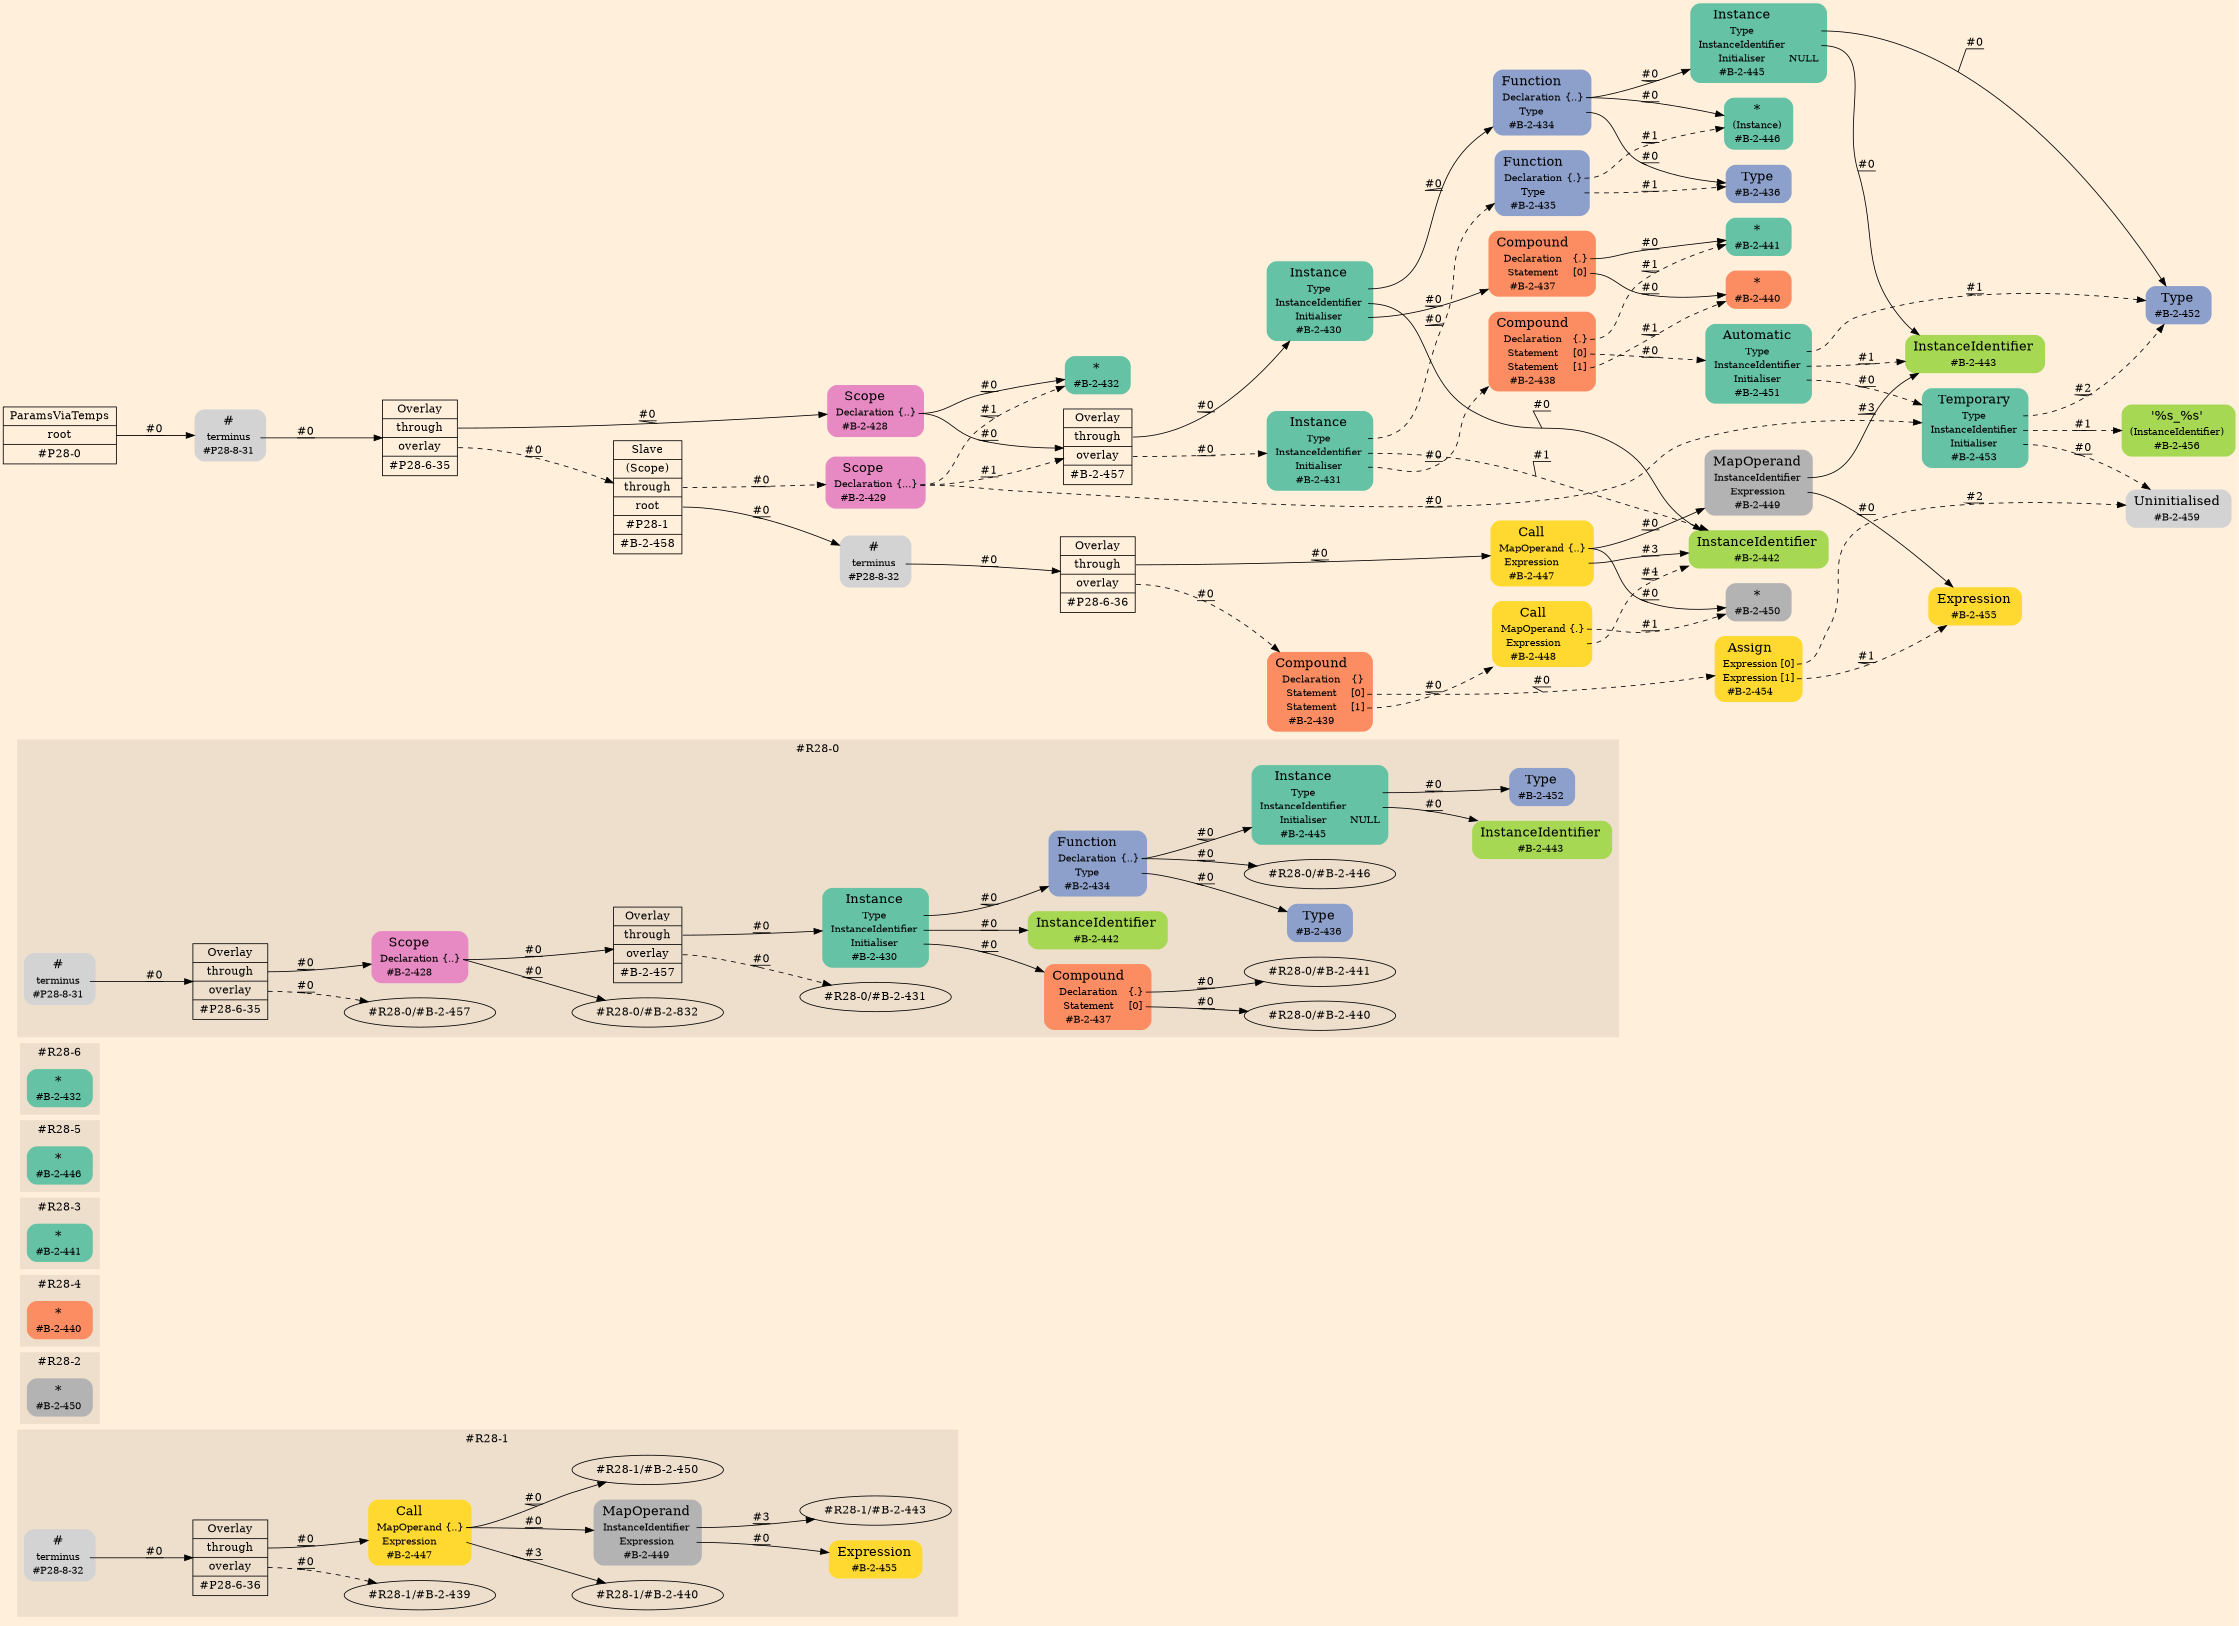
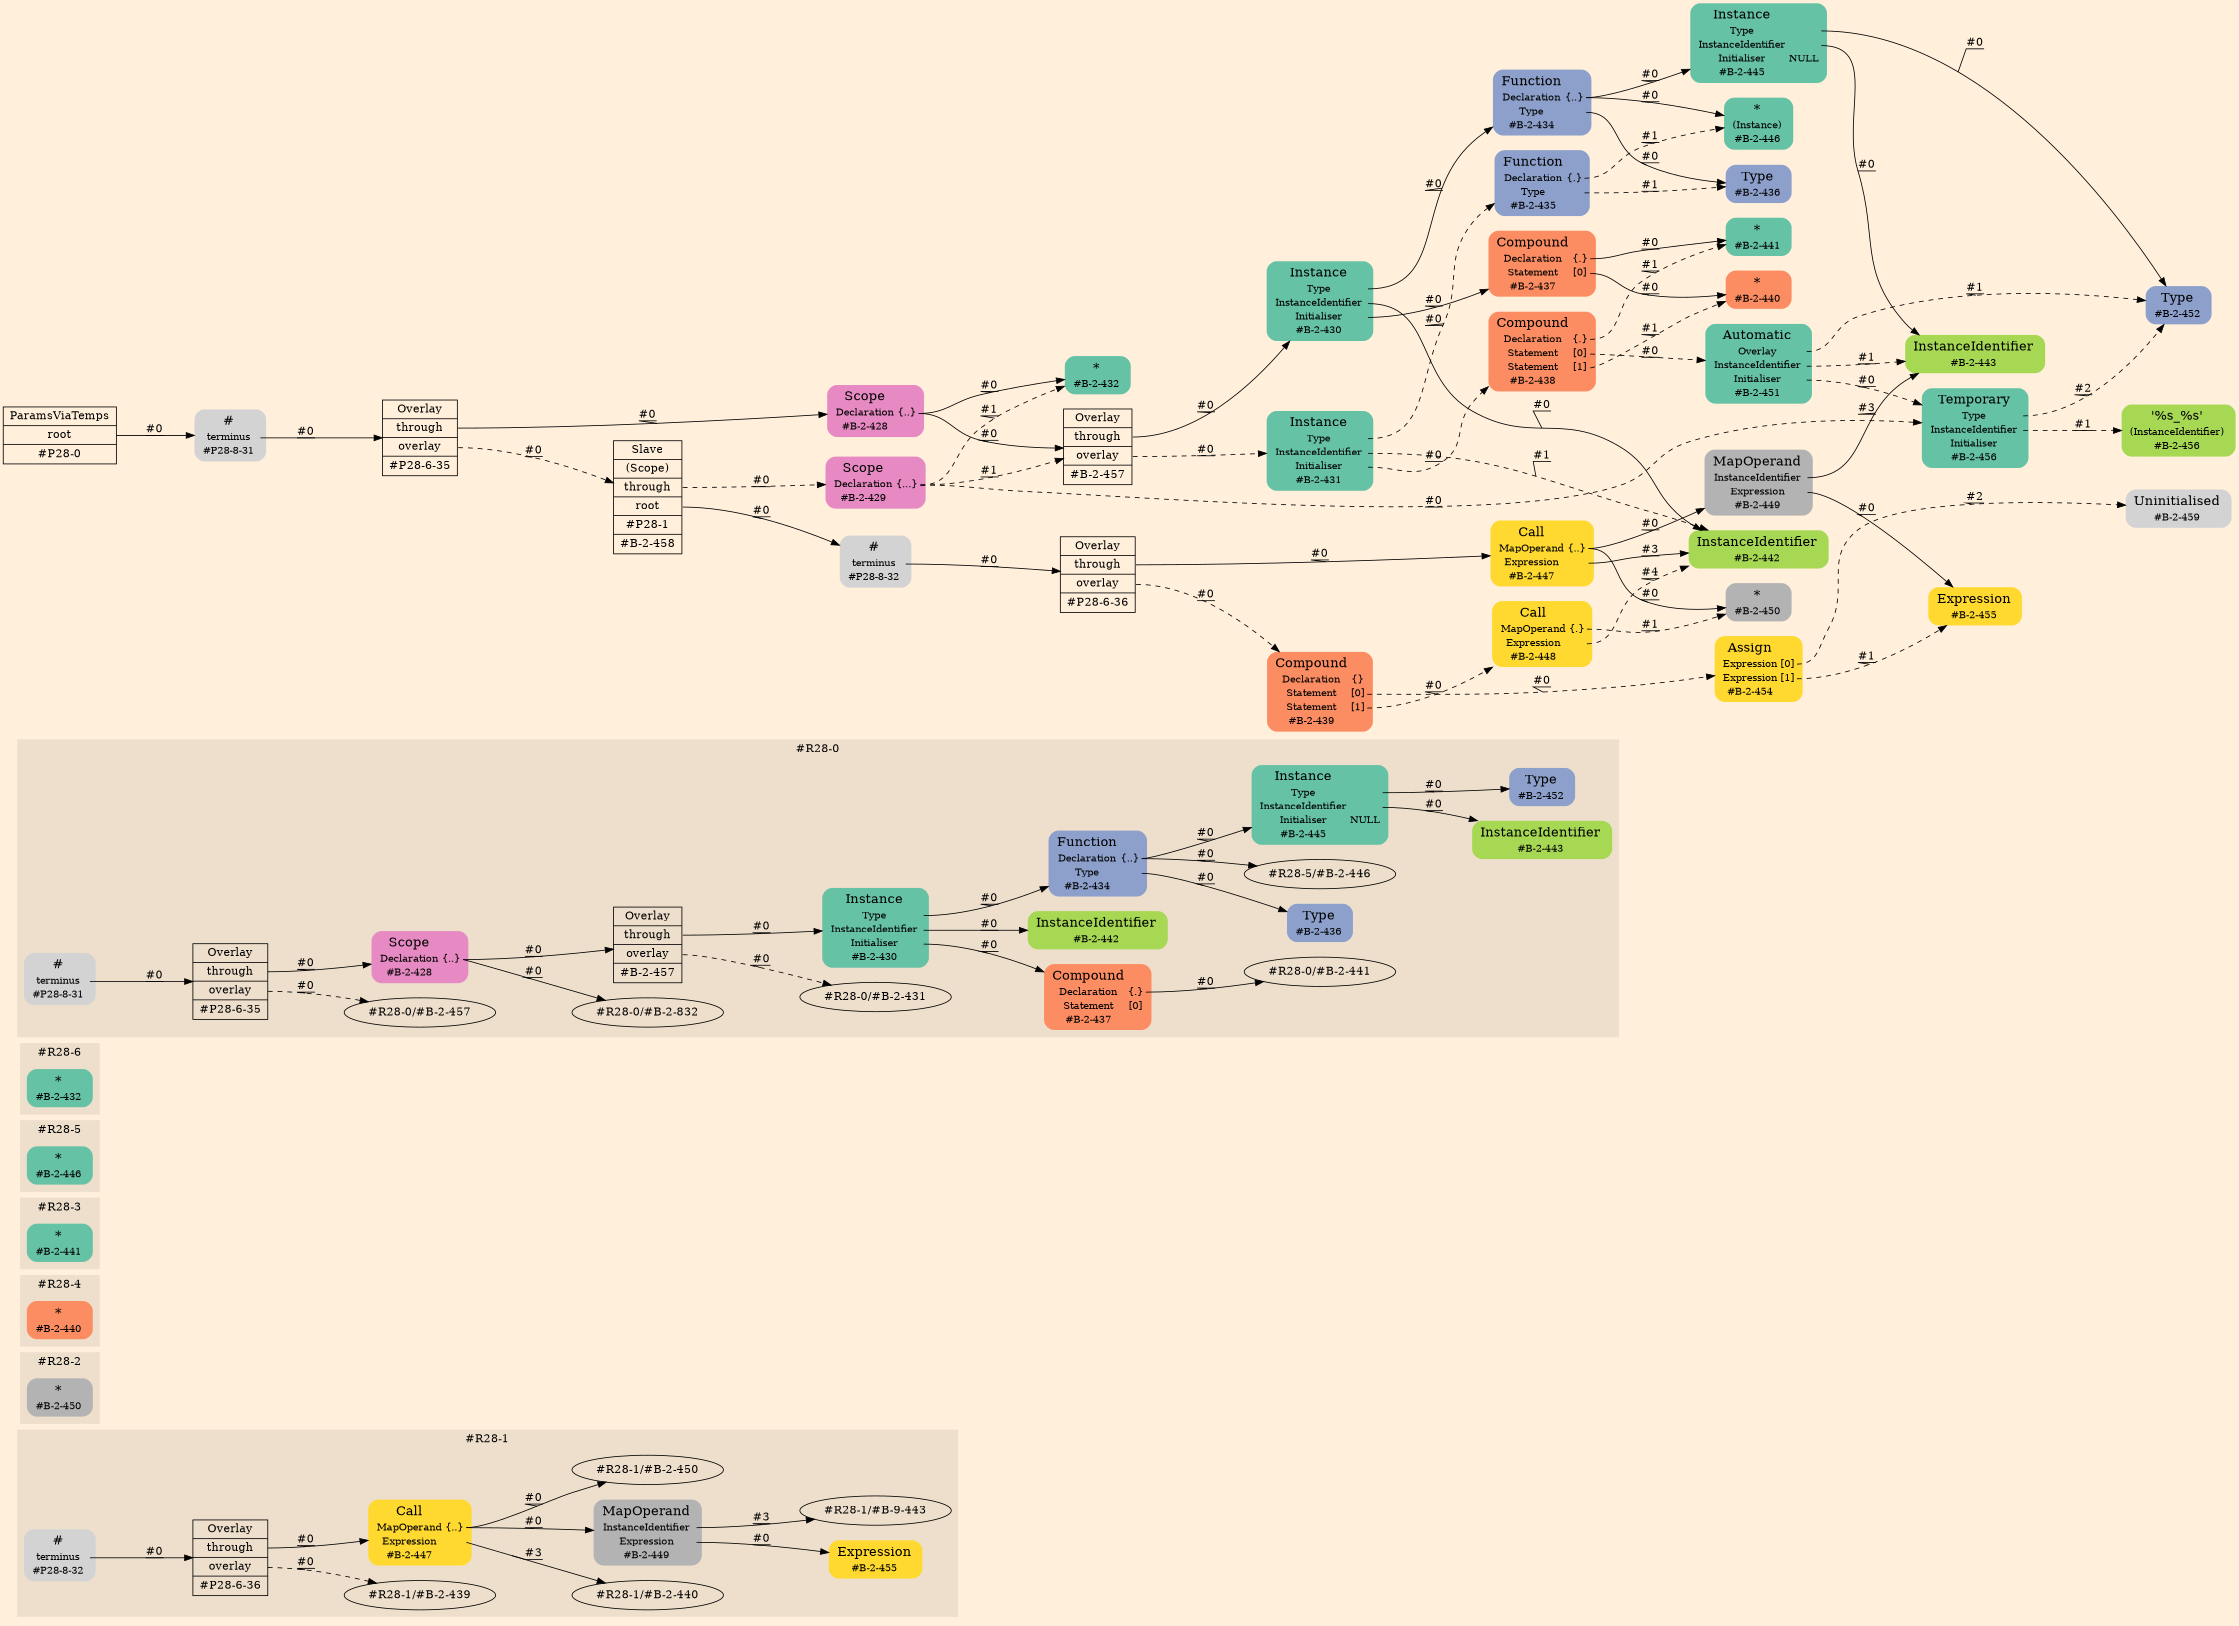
(1757, 352) -> (1757, 352)
(1974, 457) -> (1974, 457)
(2086, 457) -> none
(1320, 874) -> (1320, 874)
(1320, 1016) -> none
(876, 1511) -> (876, 1511)
